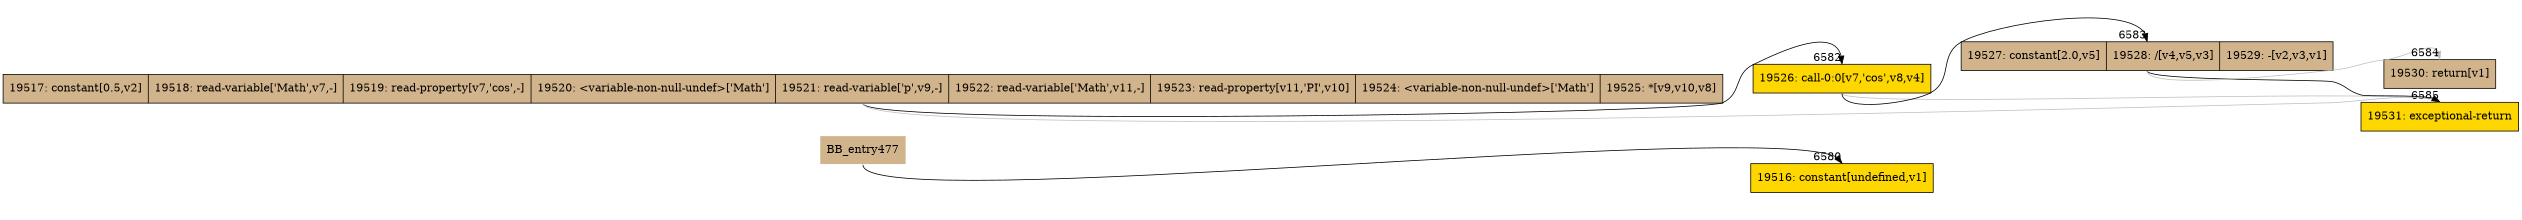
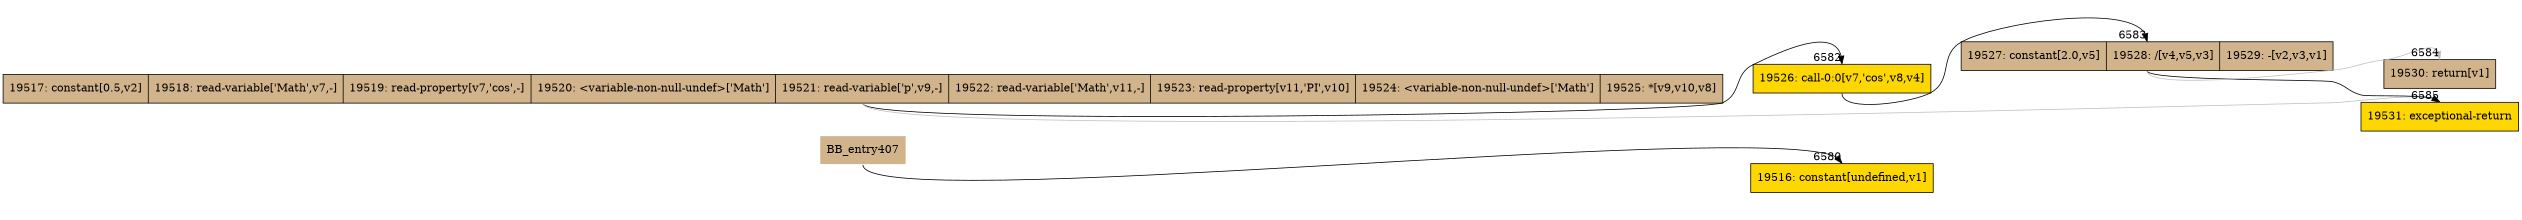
(2137, 98) -> none
(863, 150) -> (863, 150)
